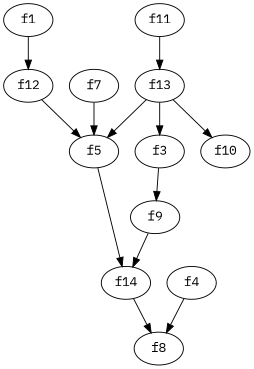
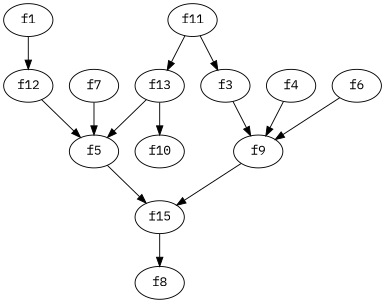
none -> (357, 86)
(160, 114) -> (207, 49)
(126, 283) -> (160, 217)
(177, 312) -> (277, 115)
